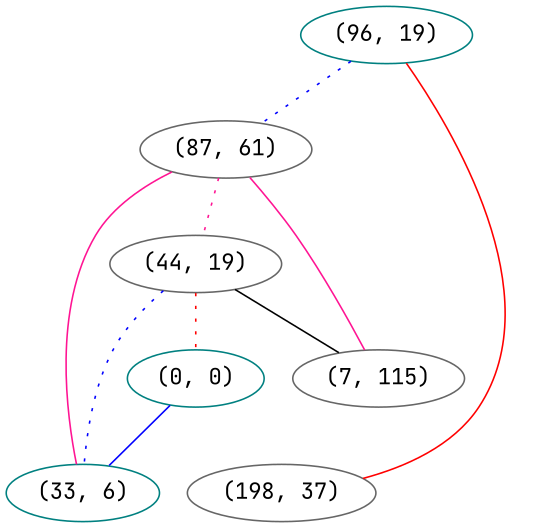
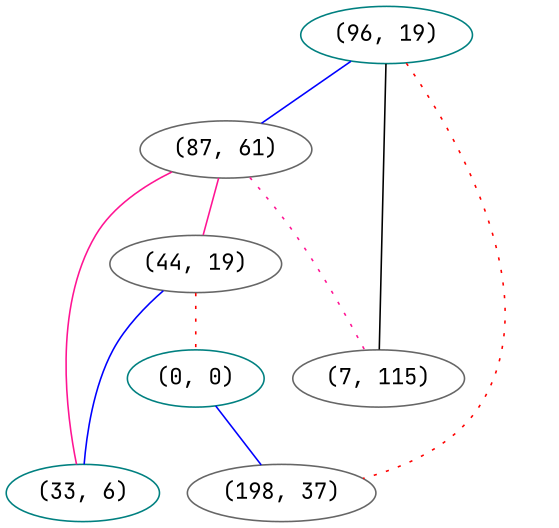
(306, 92) -> (306, 92)
(211, 206) -> (211, 206)
(312, 260) -> (312, 260)
(503, 296) -> (503, 296)
(287, 321) -> (383, 207)
(105, 368) -> (105, 368)
(140, 435) -> (238, 435)
